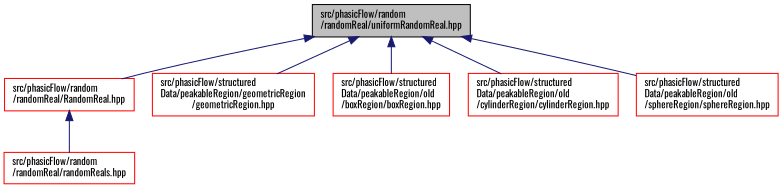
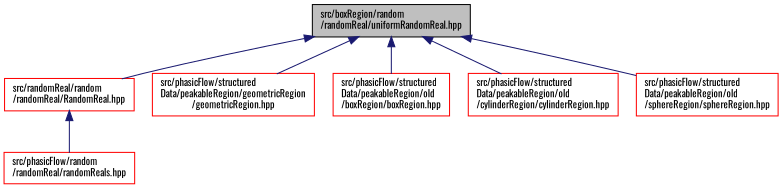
(391, 21) -> (391, 21)
(69, 95) -> (69, 95)
